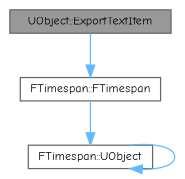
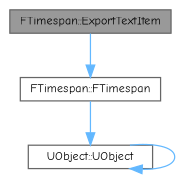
(90, 22) -> (90, 22)
(90, 157) -> (90, 157)
